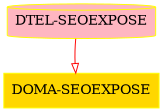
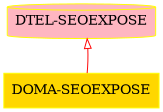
(75, 51) -> (88, 61)
